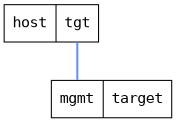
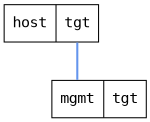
(137, 99) -> (125, 99)
